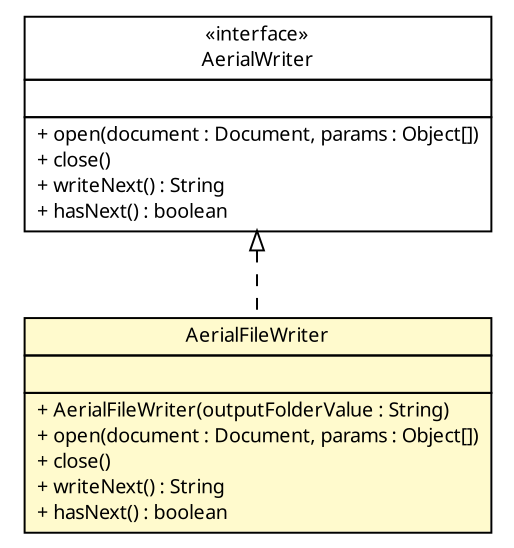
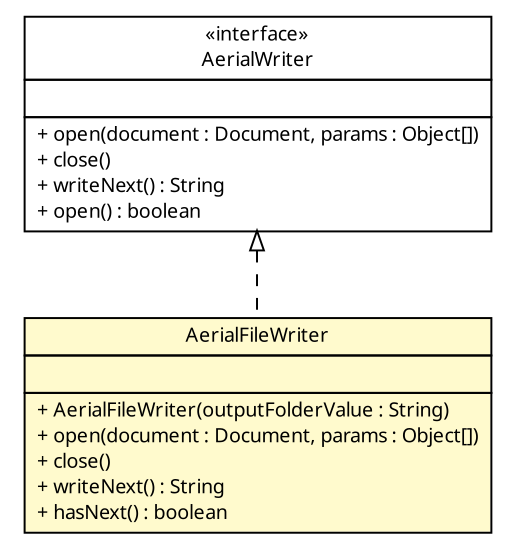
(133, 212) -> (119, 212)
